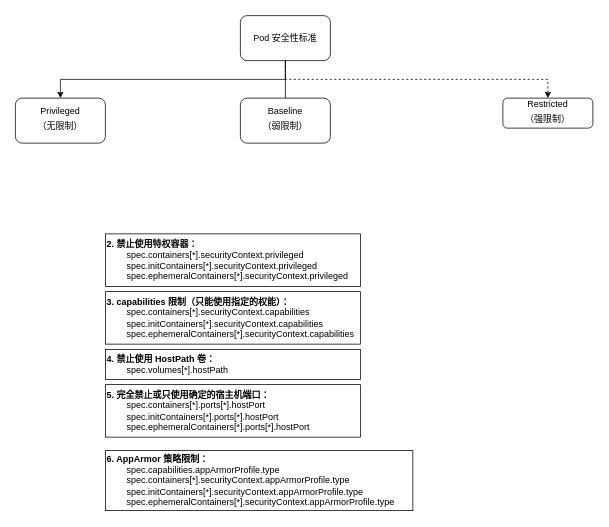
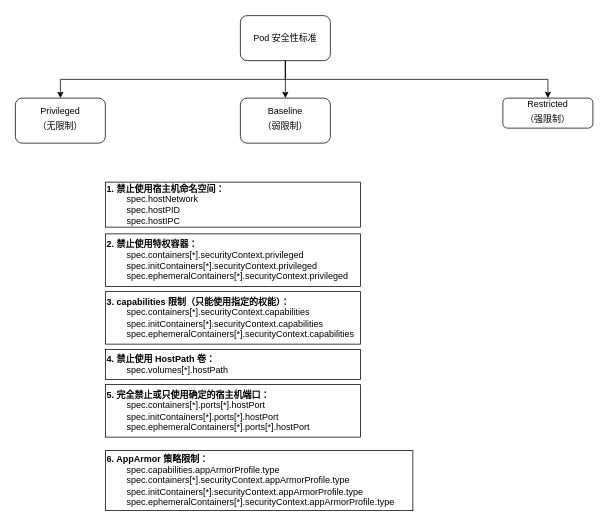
(423, 79) -> (423, 79)
(285, 93) -> (285, 91)
none -> (233, 204)
